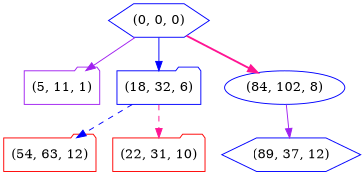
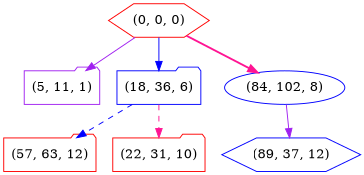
(159, 21) -> (159, 21)
(159, 88) -> (159, 88)
(50, 155) -> (50, 155)
